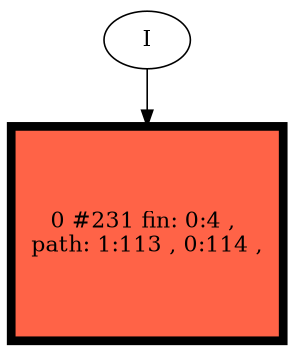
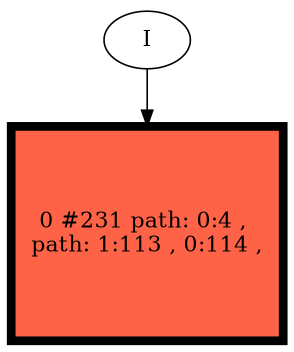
(147, 234) -> (147, 234)
